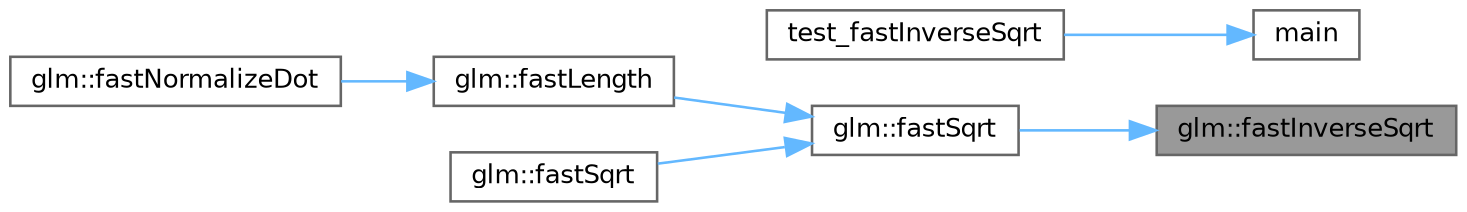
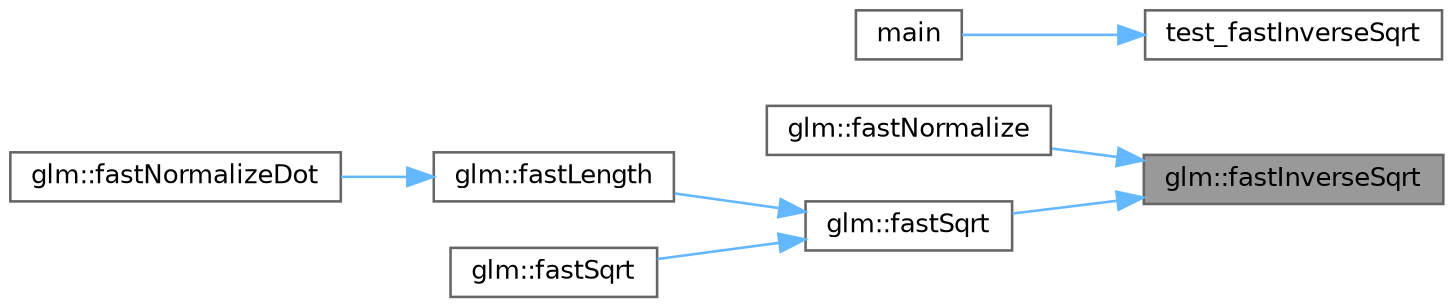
(1146, 35) -> (1040, 35)
none -> (909, 130)
